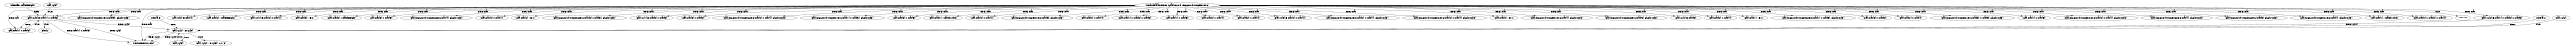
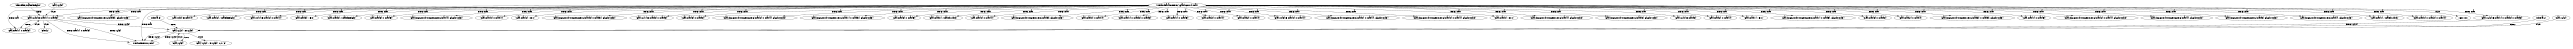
(1177, 5) -> (1177, 5)
(2463, 18) -> (2463, 18)
